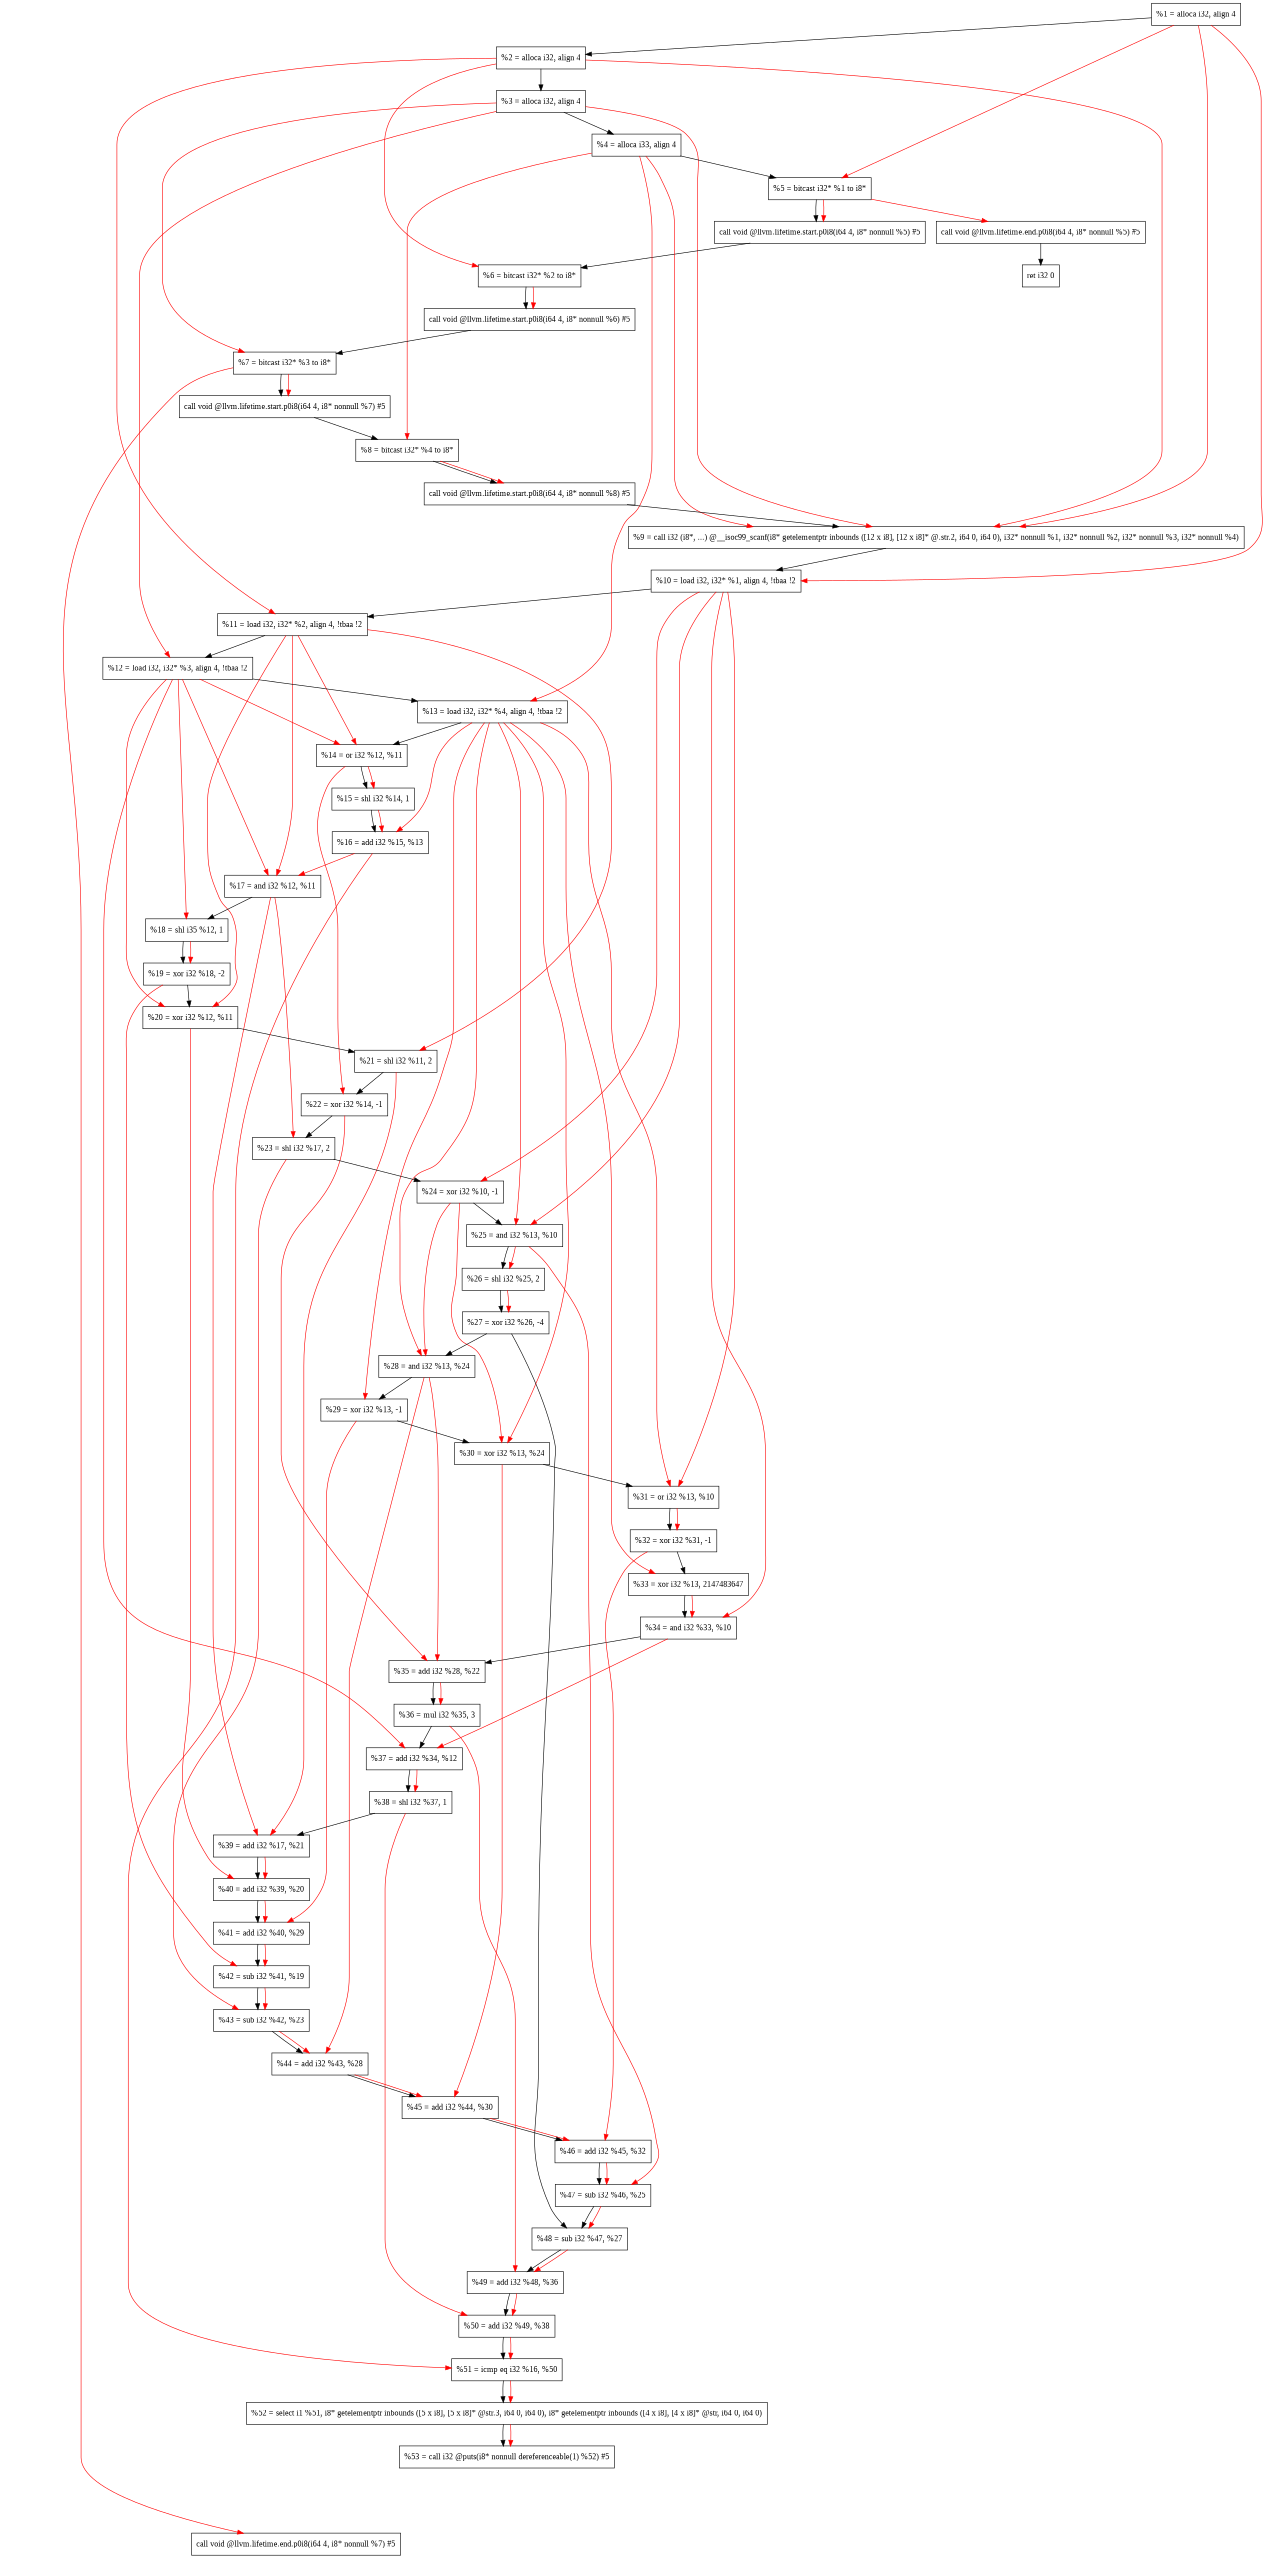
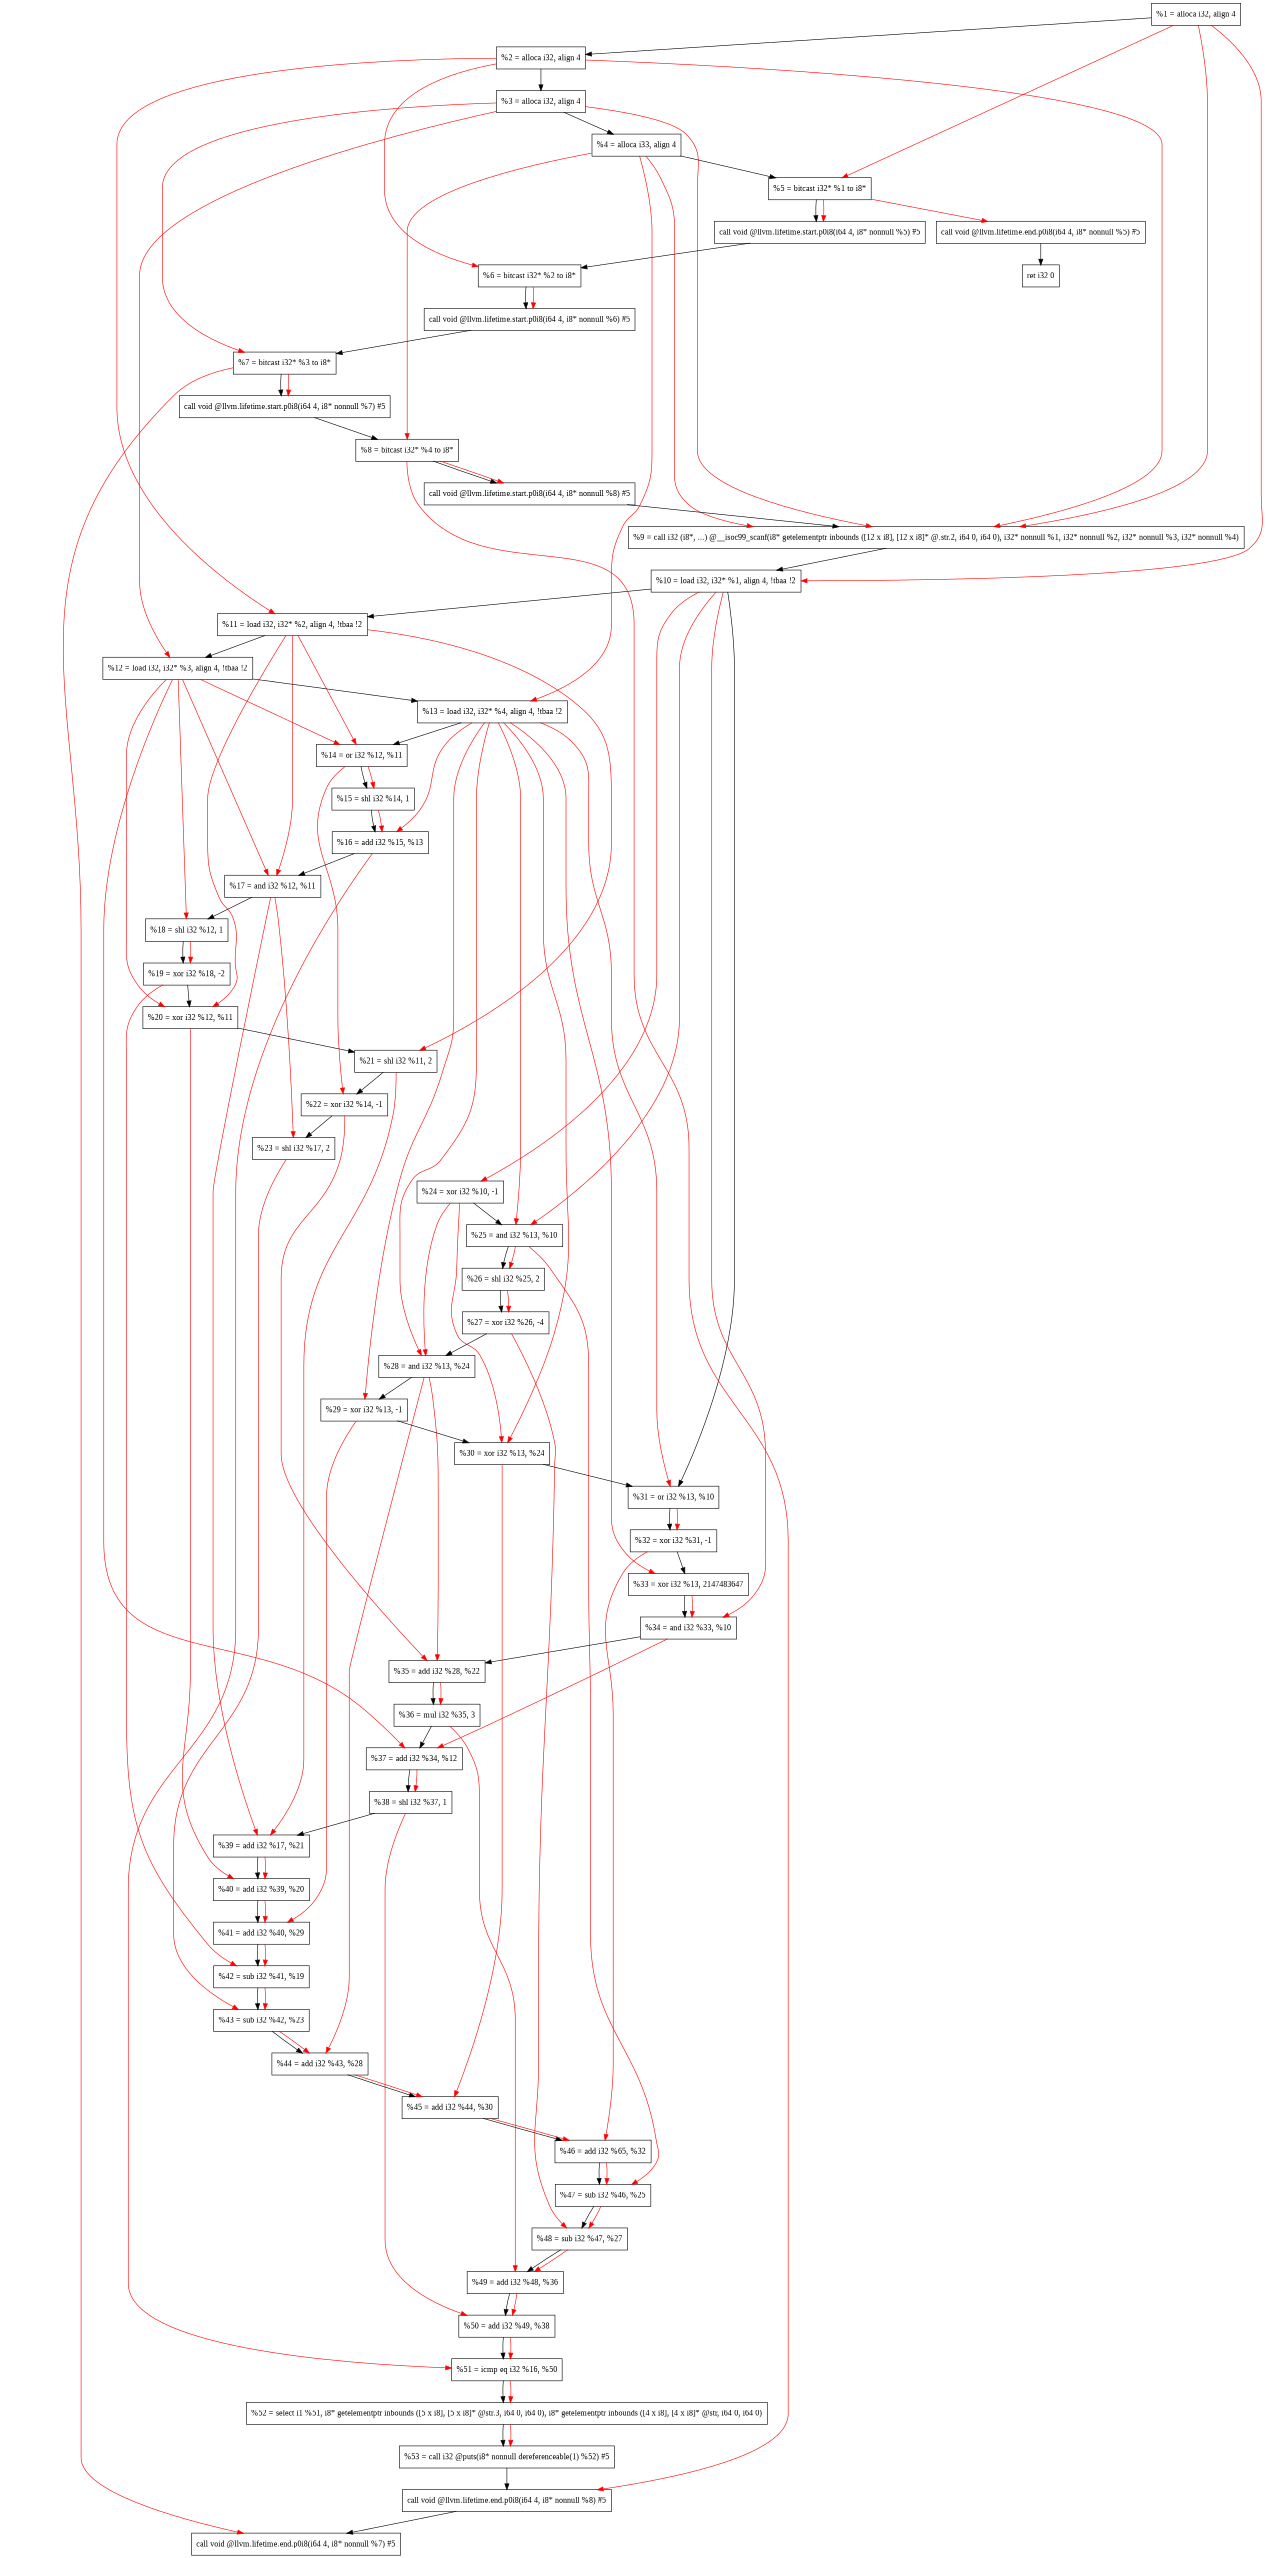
(329, 863) -> (329, 863)
(187, 930) -> (187, 930)
(734, 1040) -> (734, 1040)
(372, 1169) -> none
(543, 1778) -> (543, 1778)
(603, 2151) -> (603, 2151)
none -> (507, 2501)
